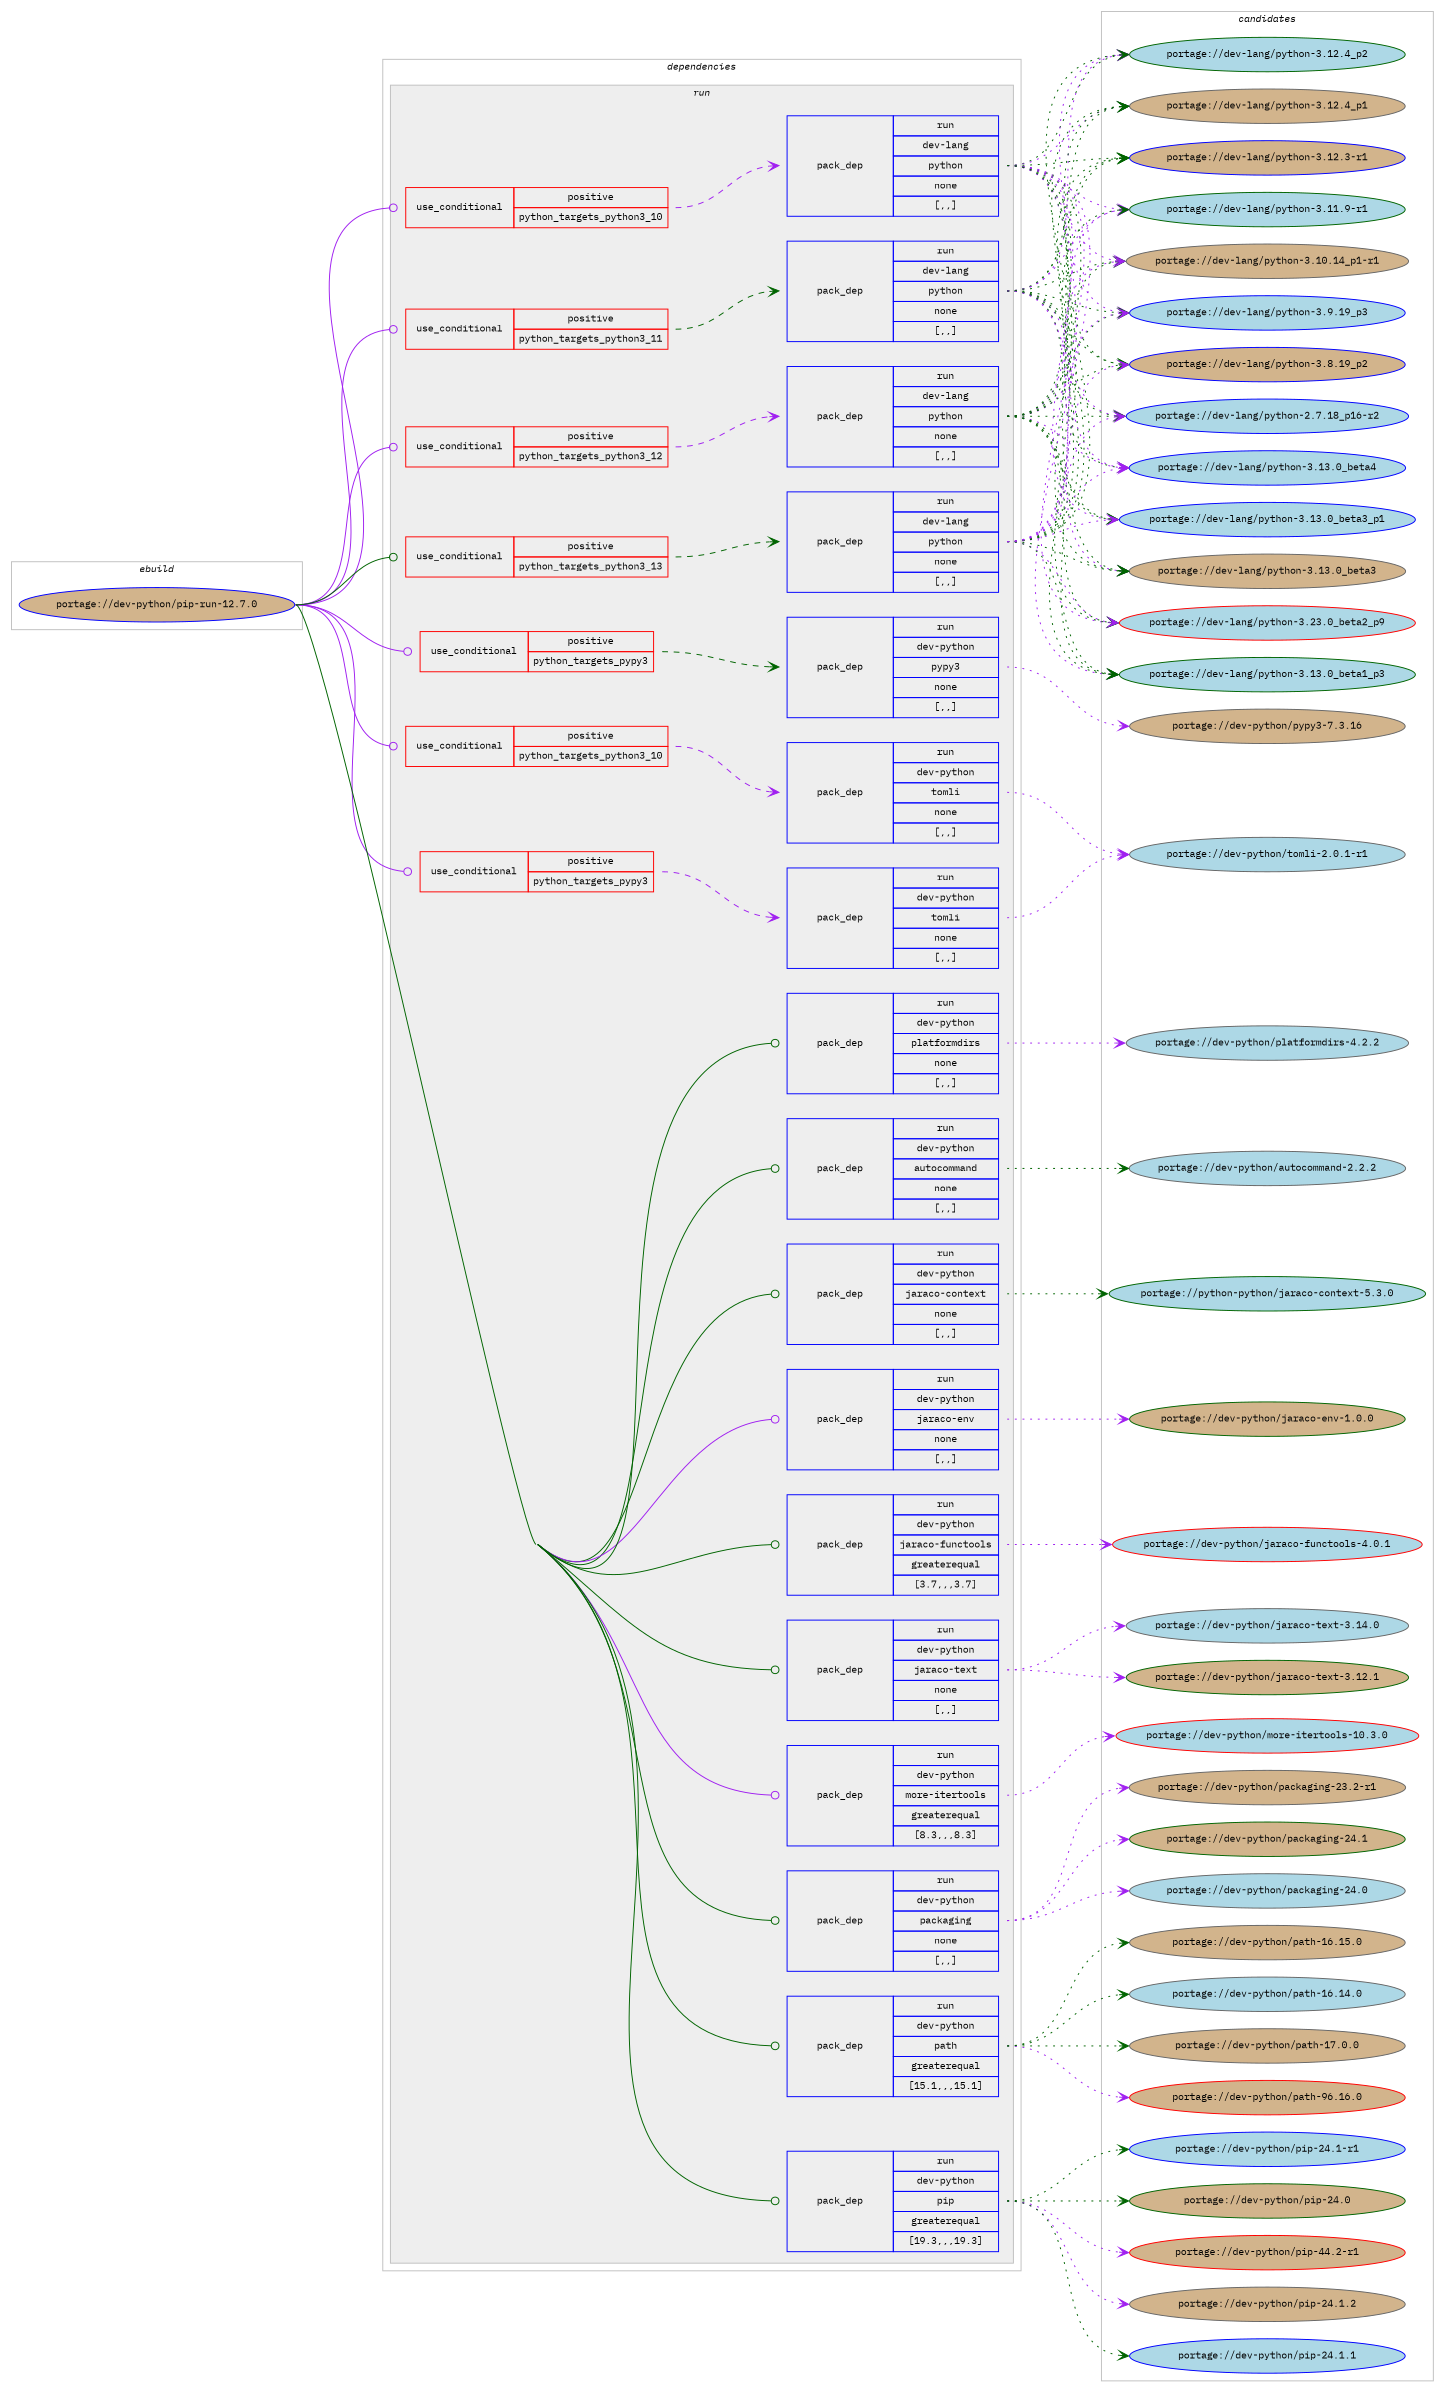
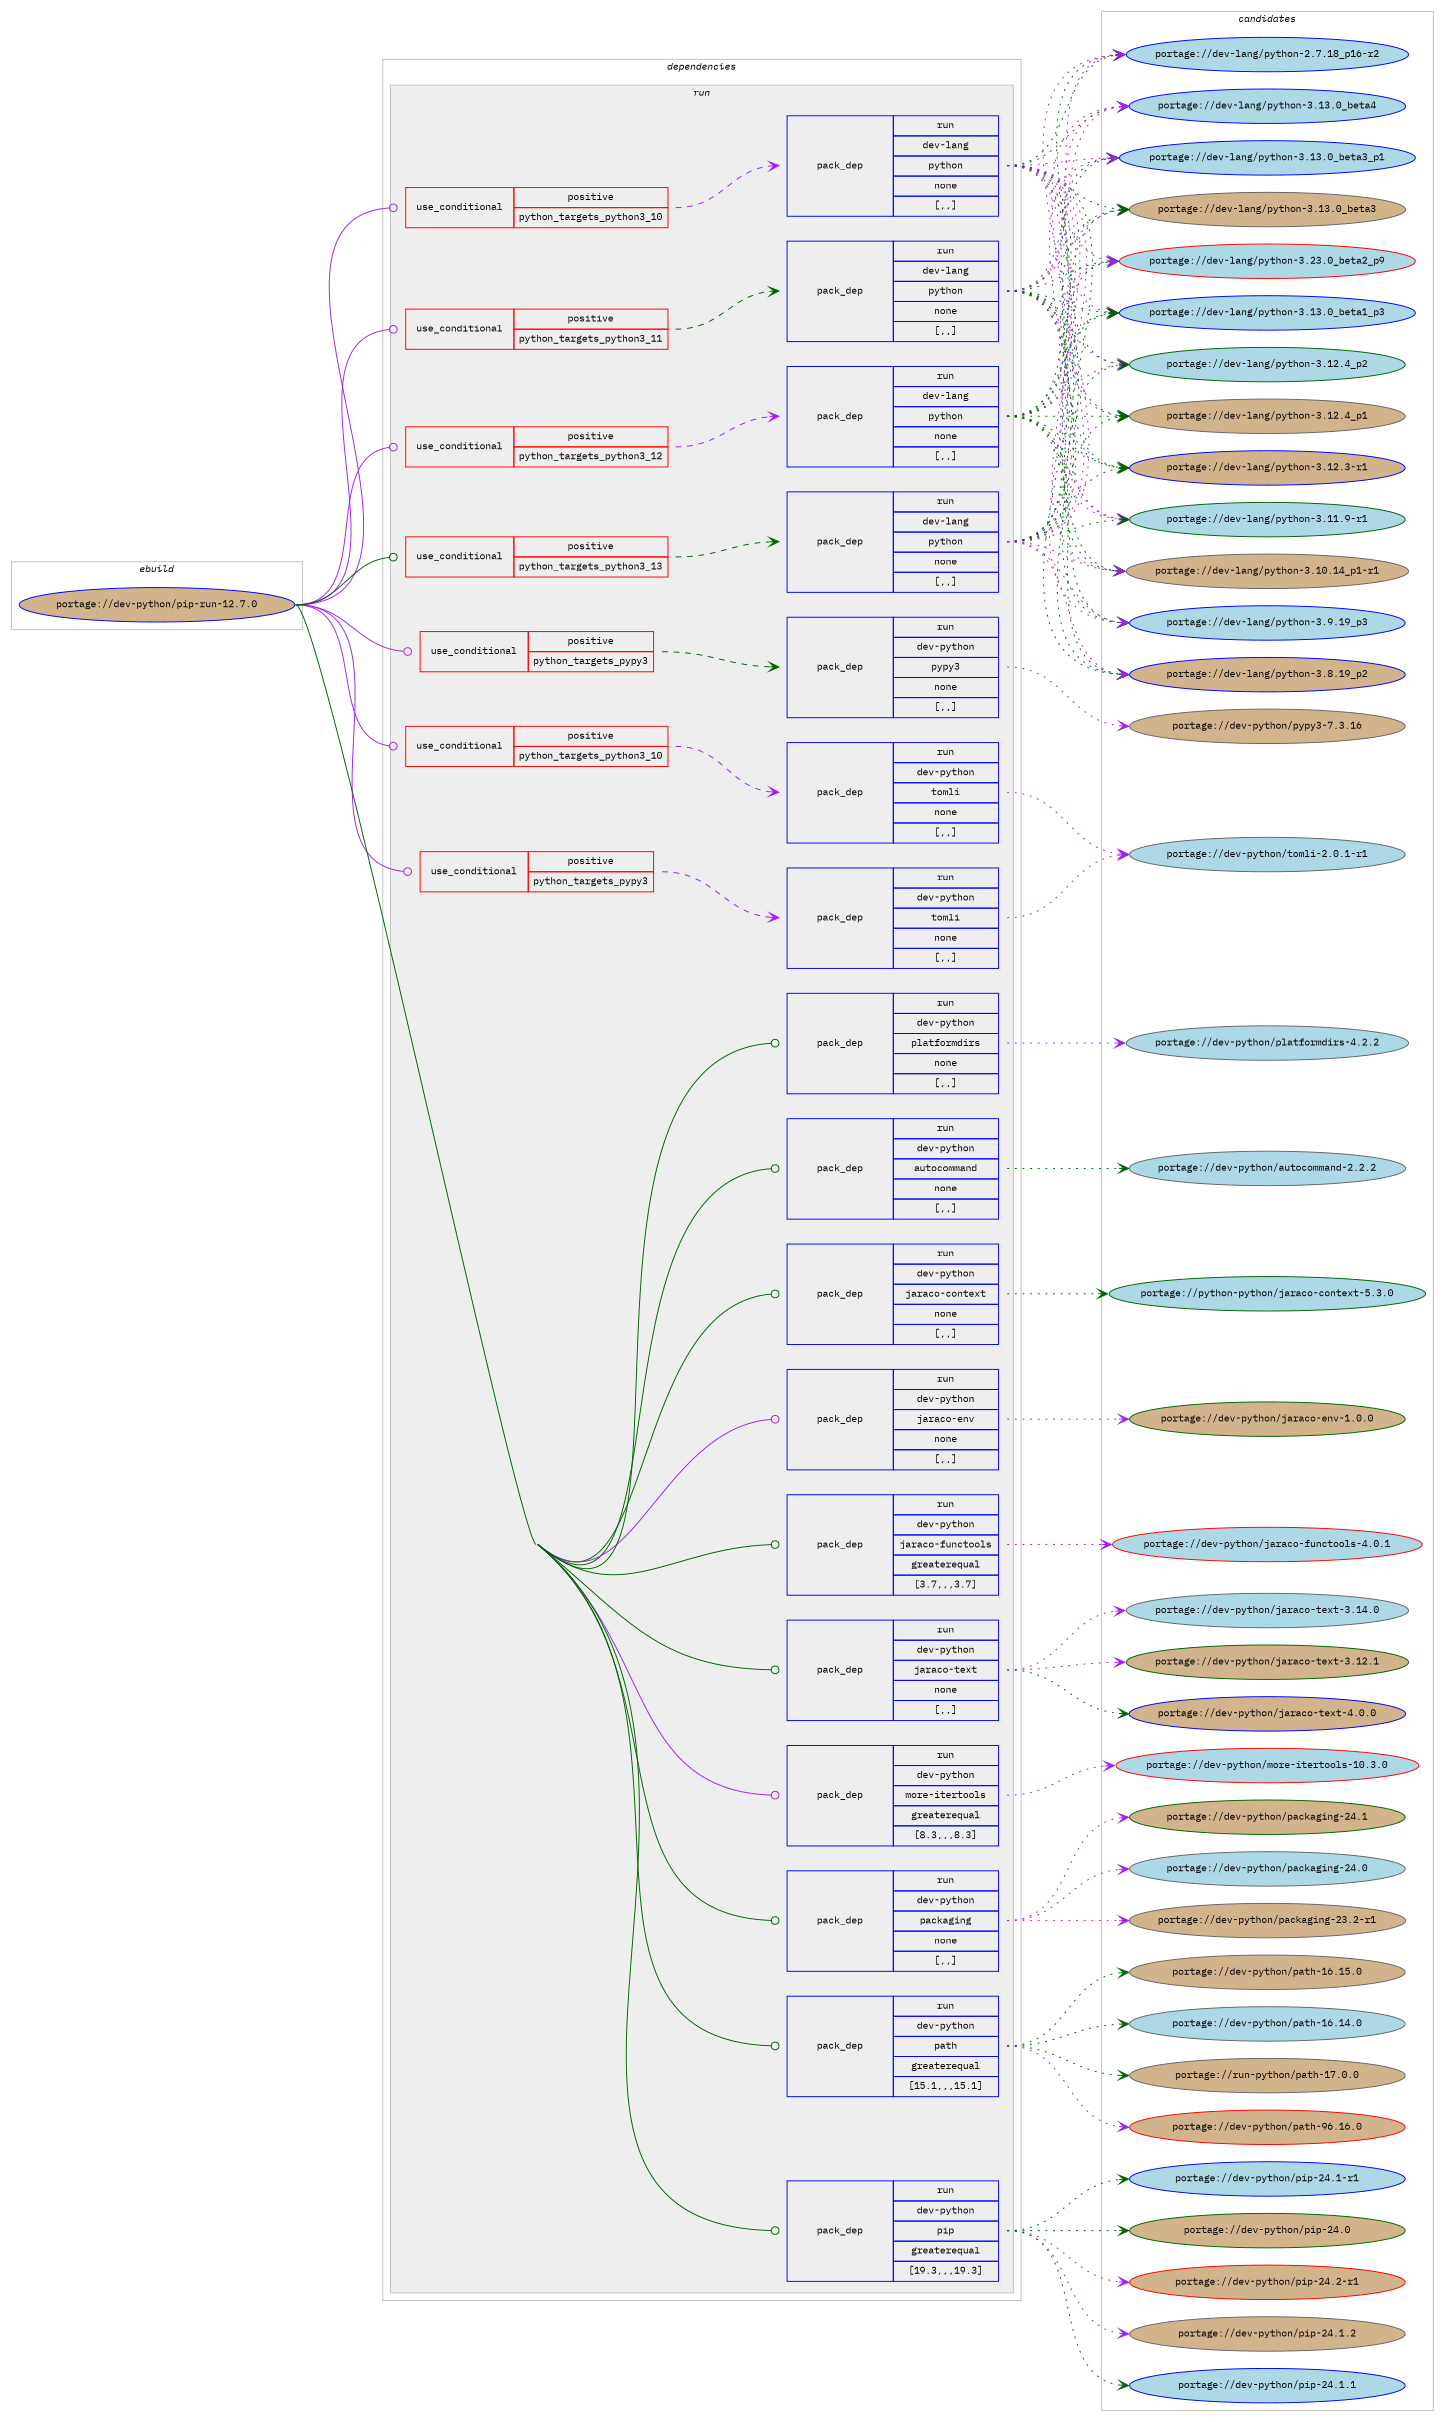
(1267, 675) -> (1267, 313)
none -> (1267, 1714)
(1267, 2046) -> (1267, 2076)
(1267, 2253) -> (1267, 2282)
